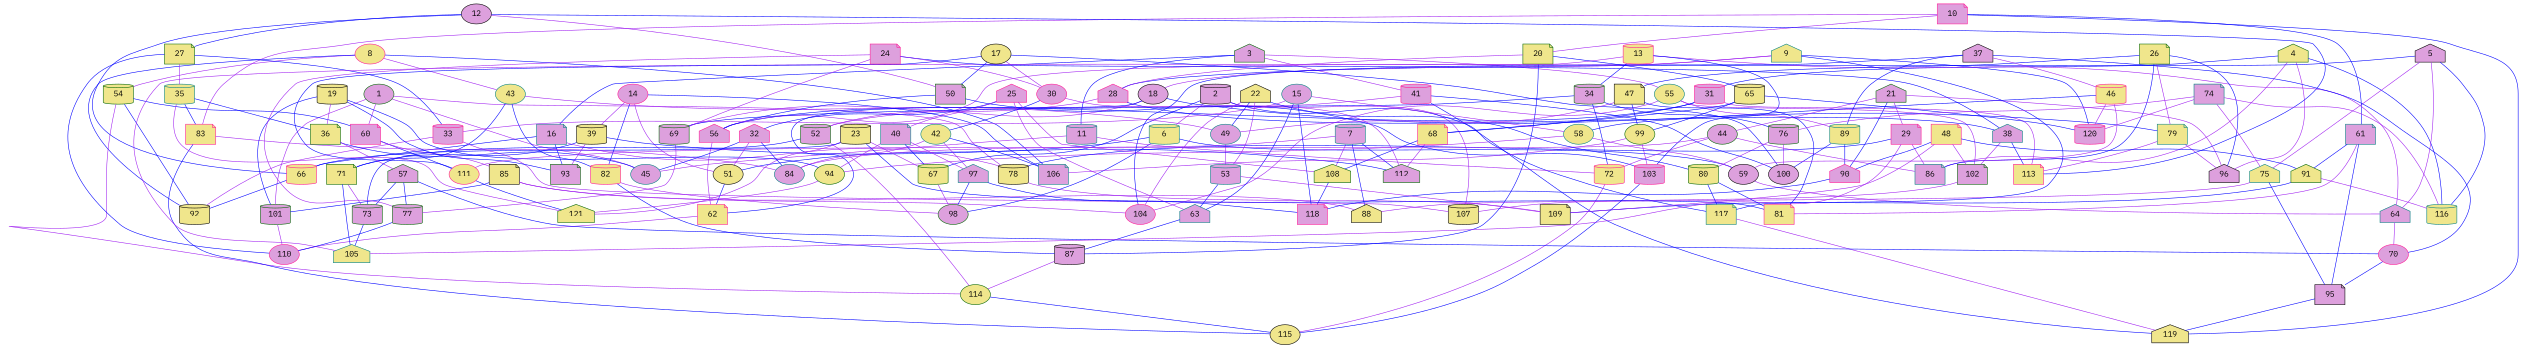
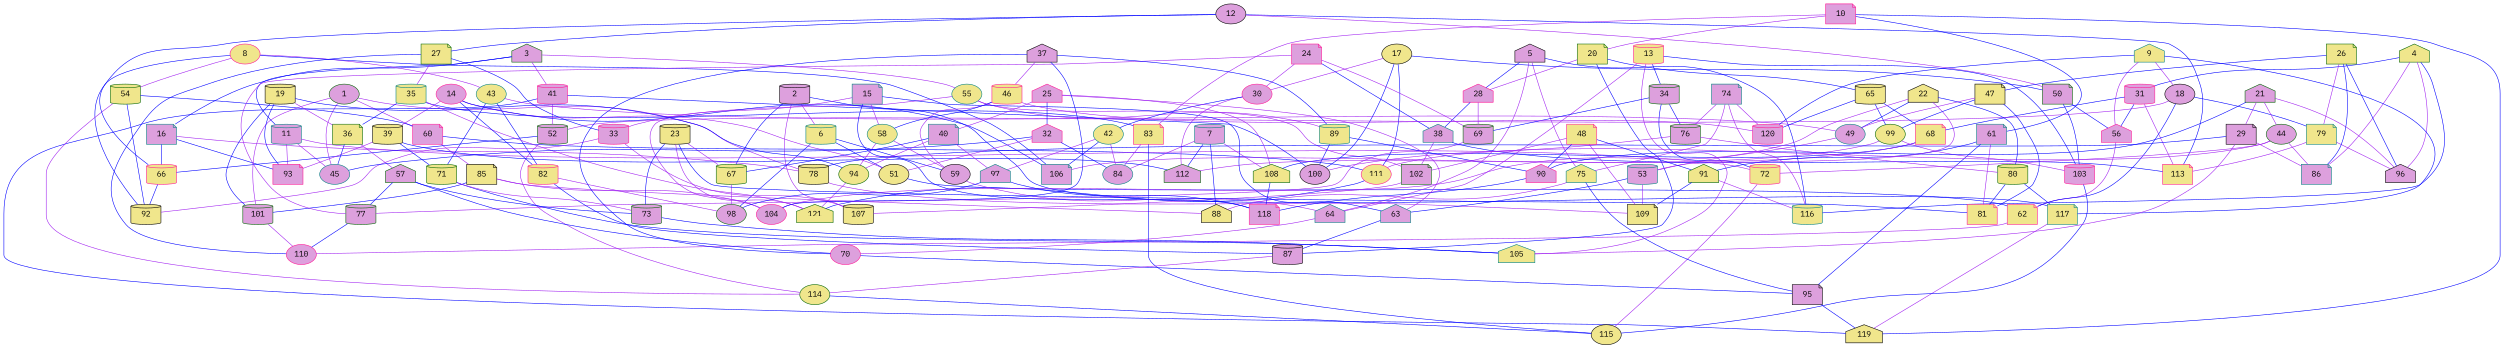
(1297, 94) -> (867, 94)
(1906, 134) -> (2241, 134)
none -> (287, 154)
(342, 174) -> (442, 174)
(566, 174) -> (288, 174)
